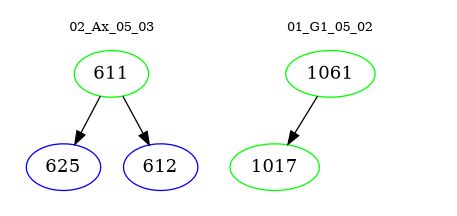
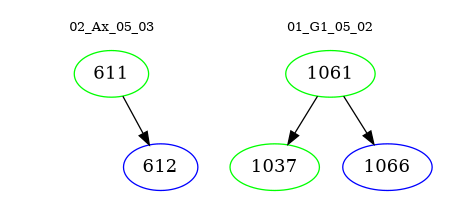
(63, 167) -> none
(275, 167) -> (275, 167)
none -> (387, 167)
